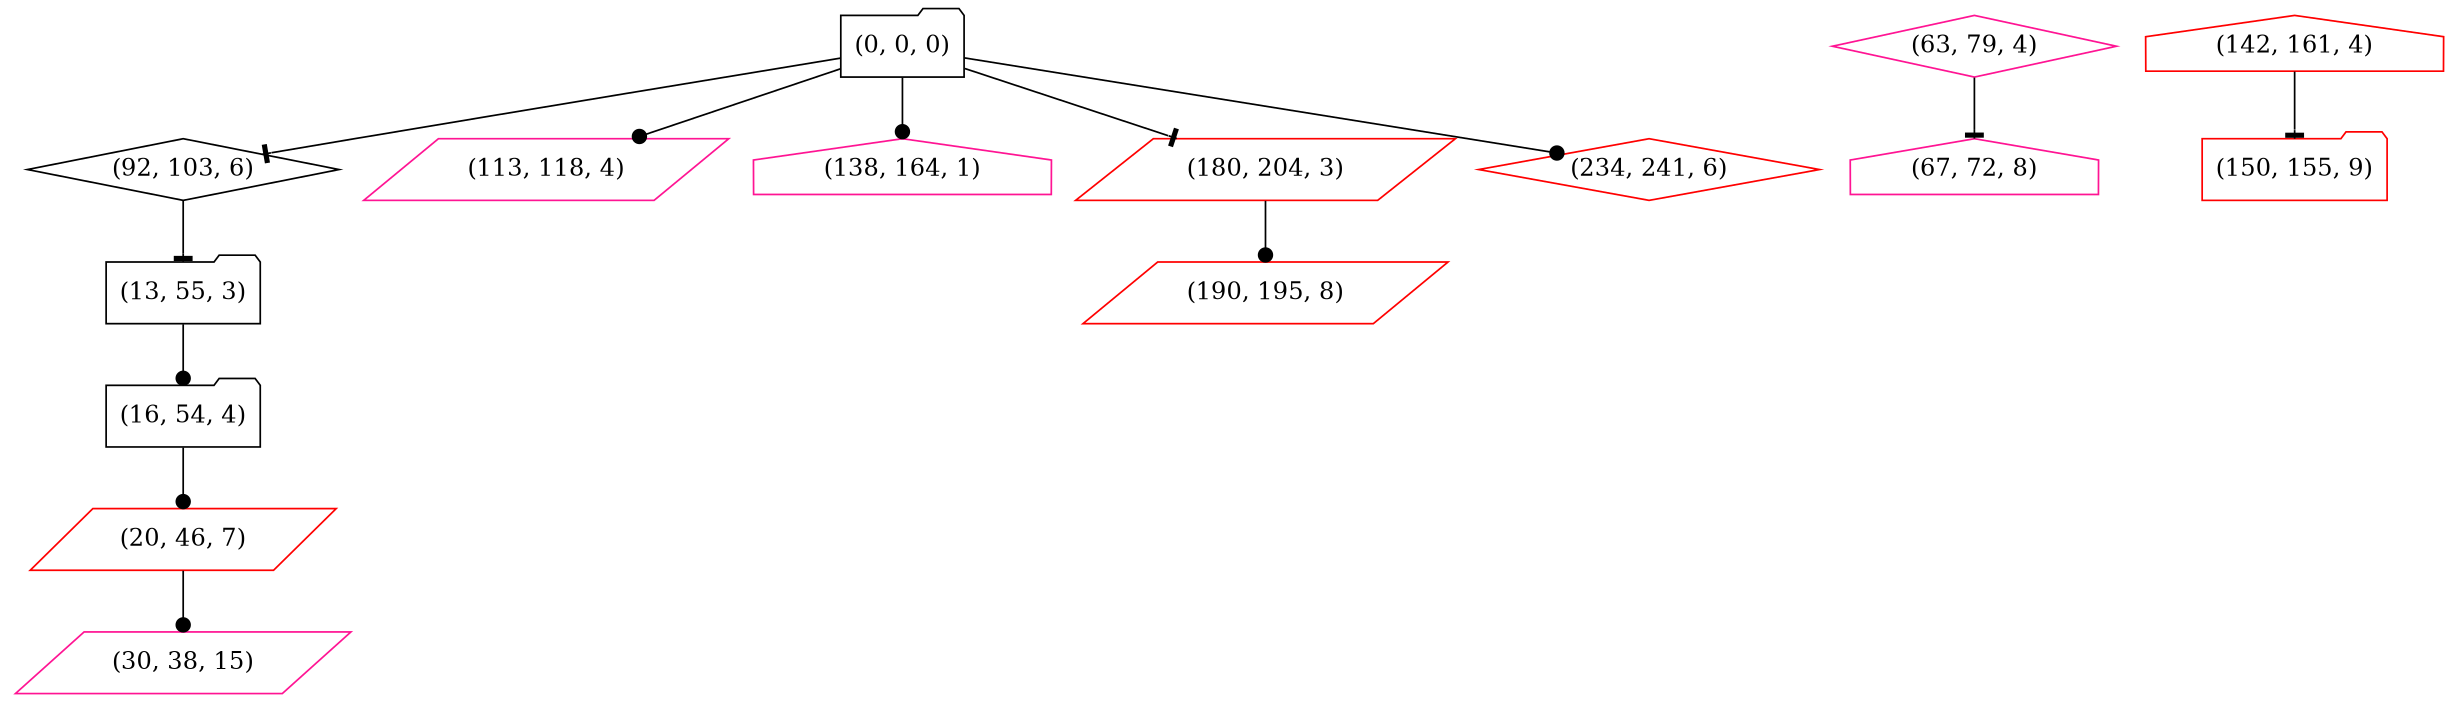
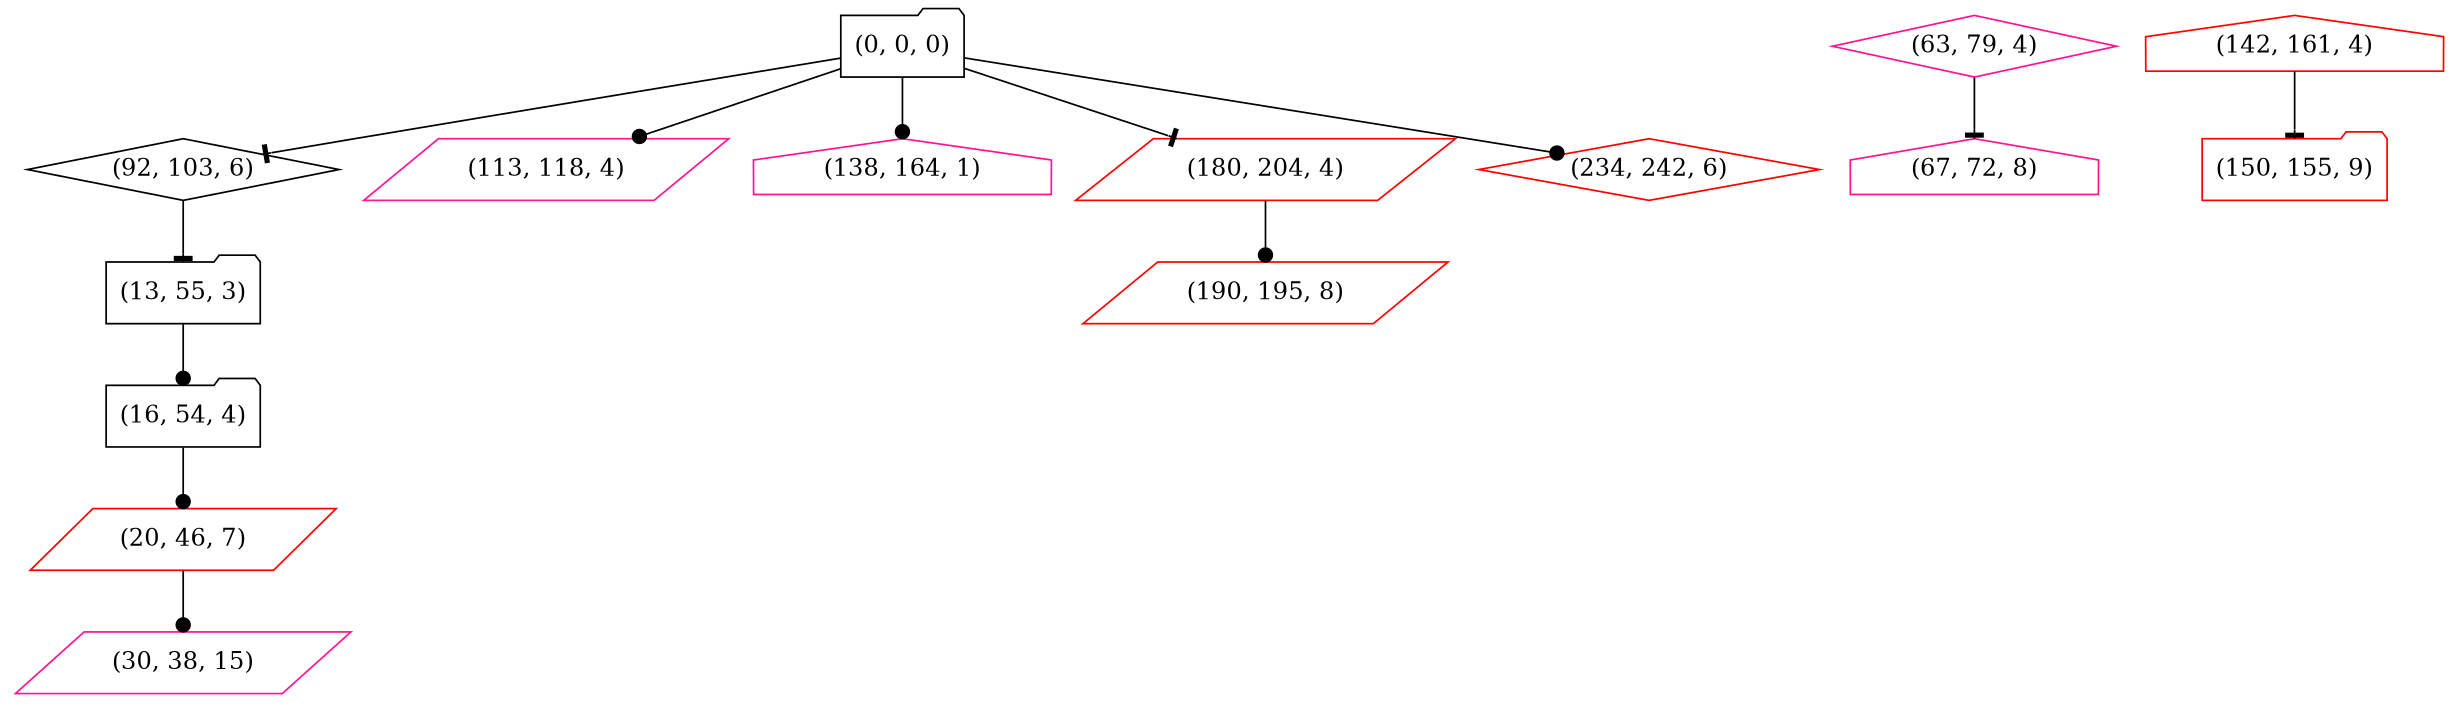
(1265, 170) -> (1265, 170)
(1649, 170) -> (1649, 170)
